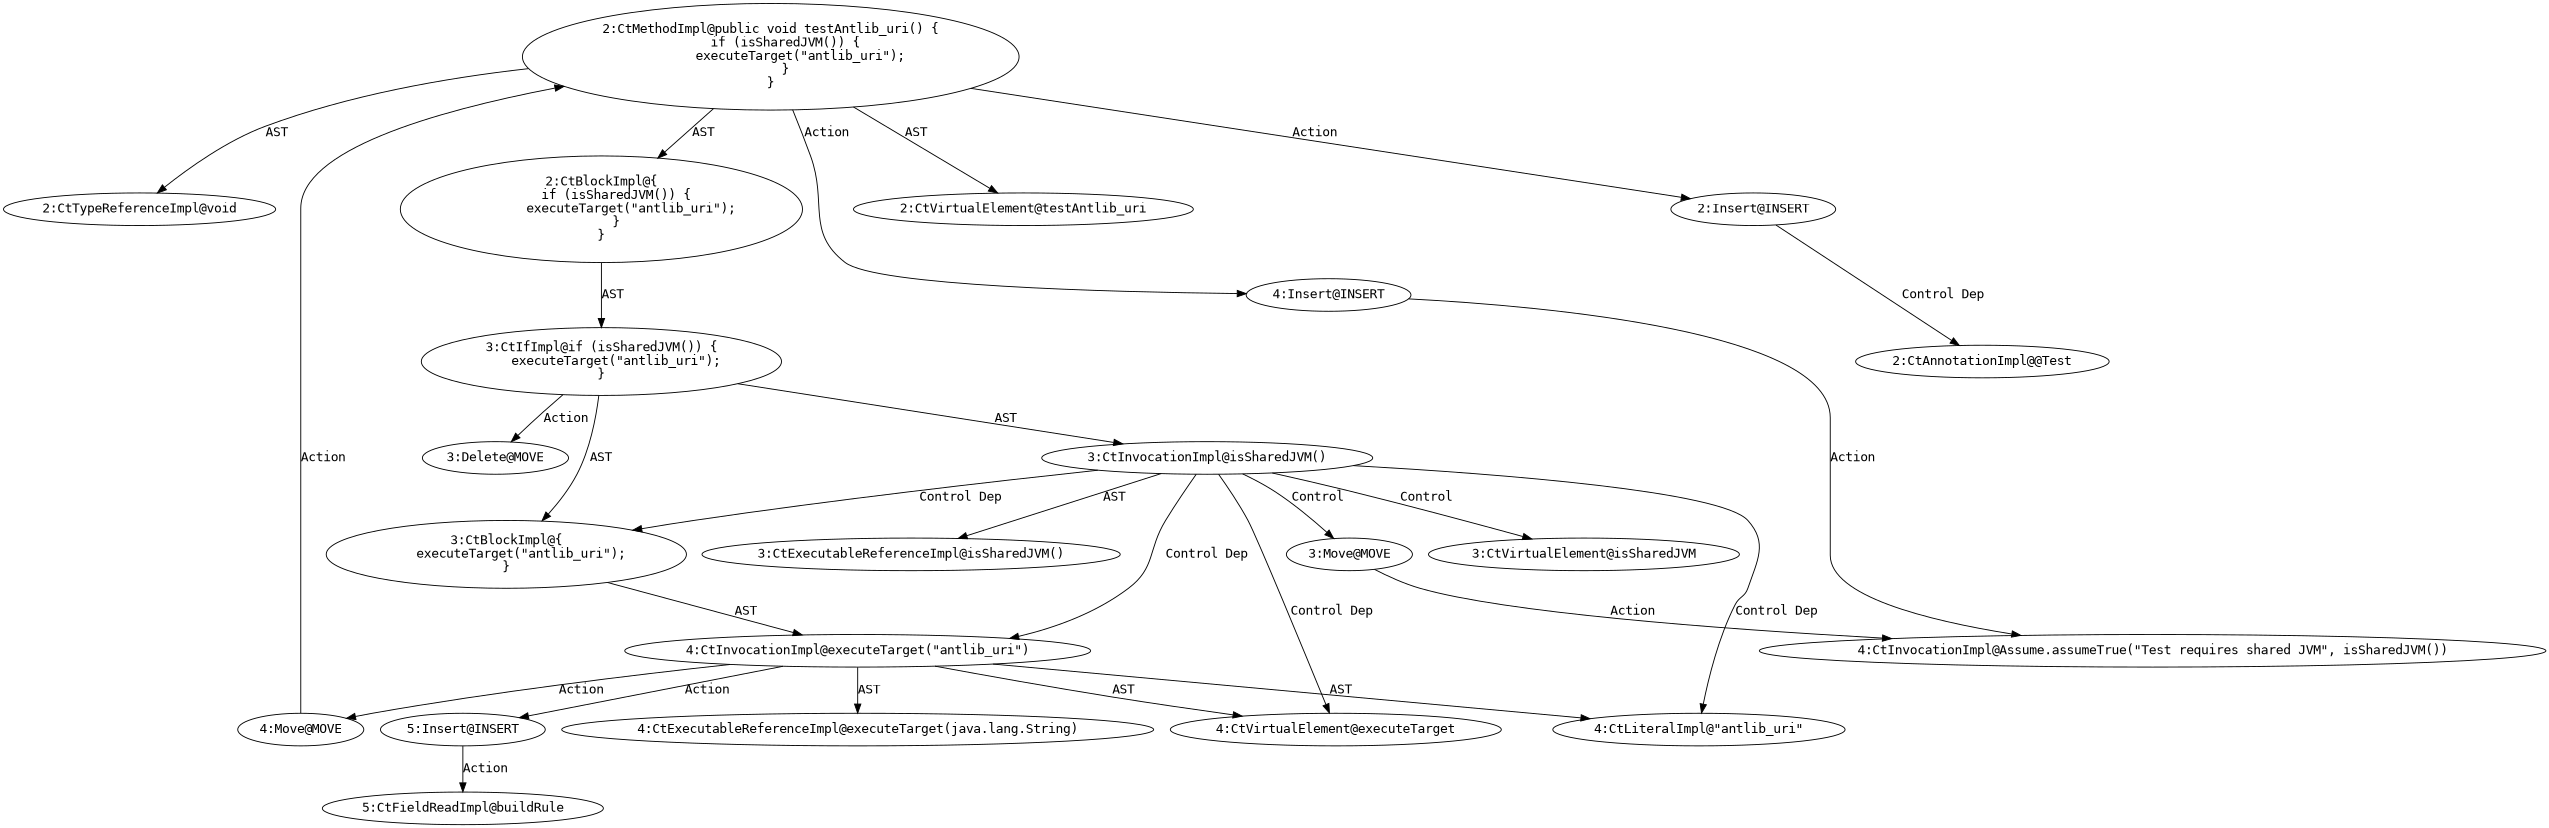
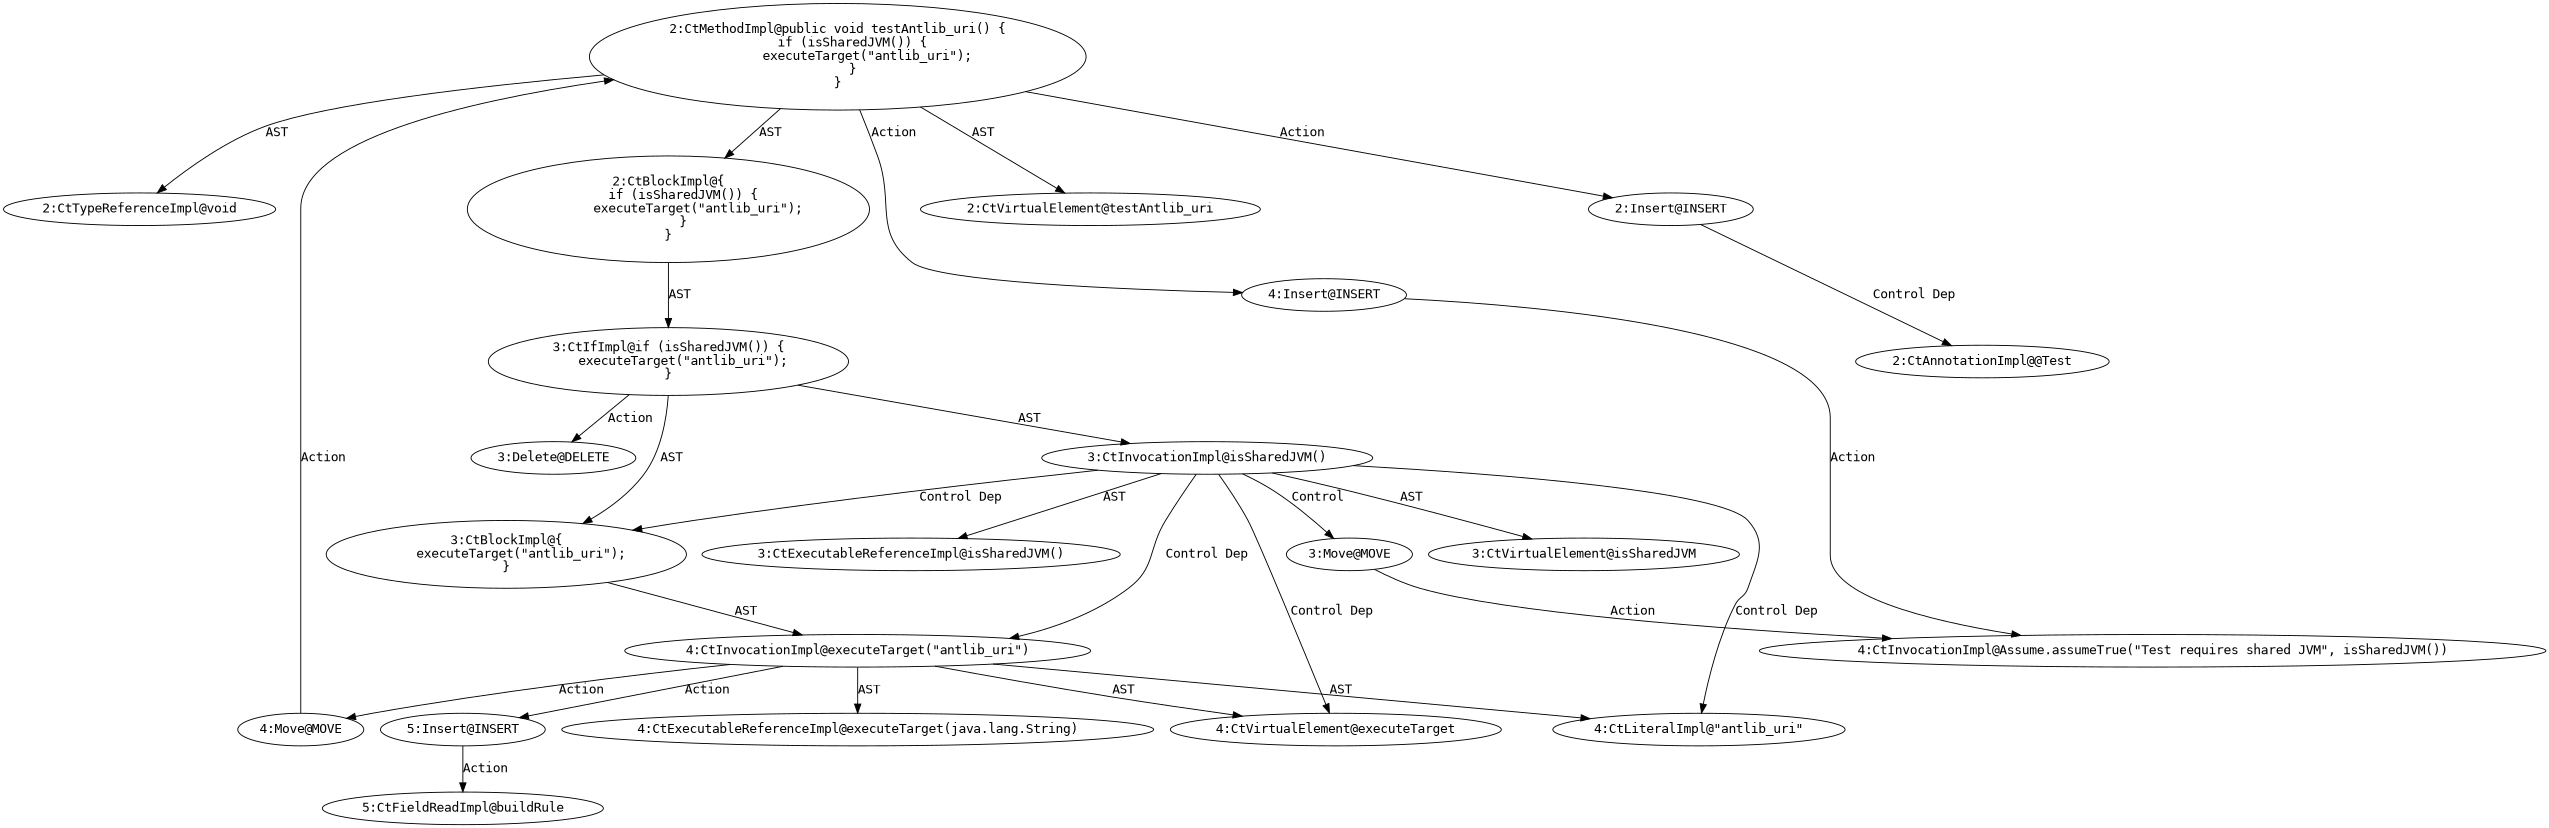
(495, 458) -> (553, 458)
(1426, 497) -> (1411, 497)
